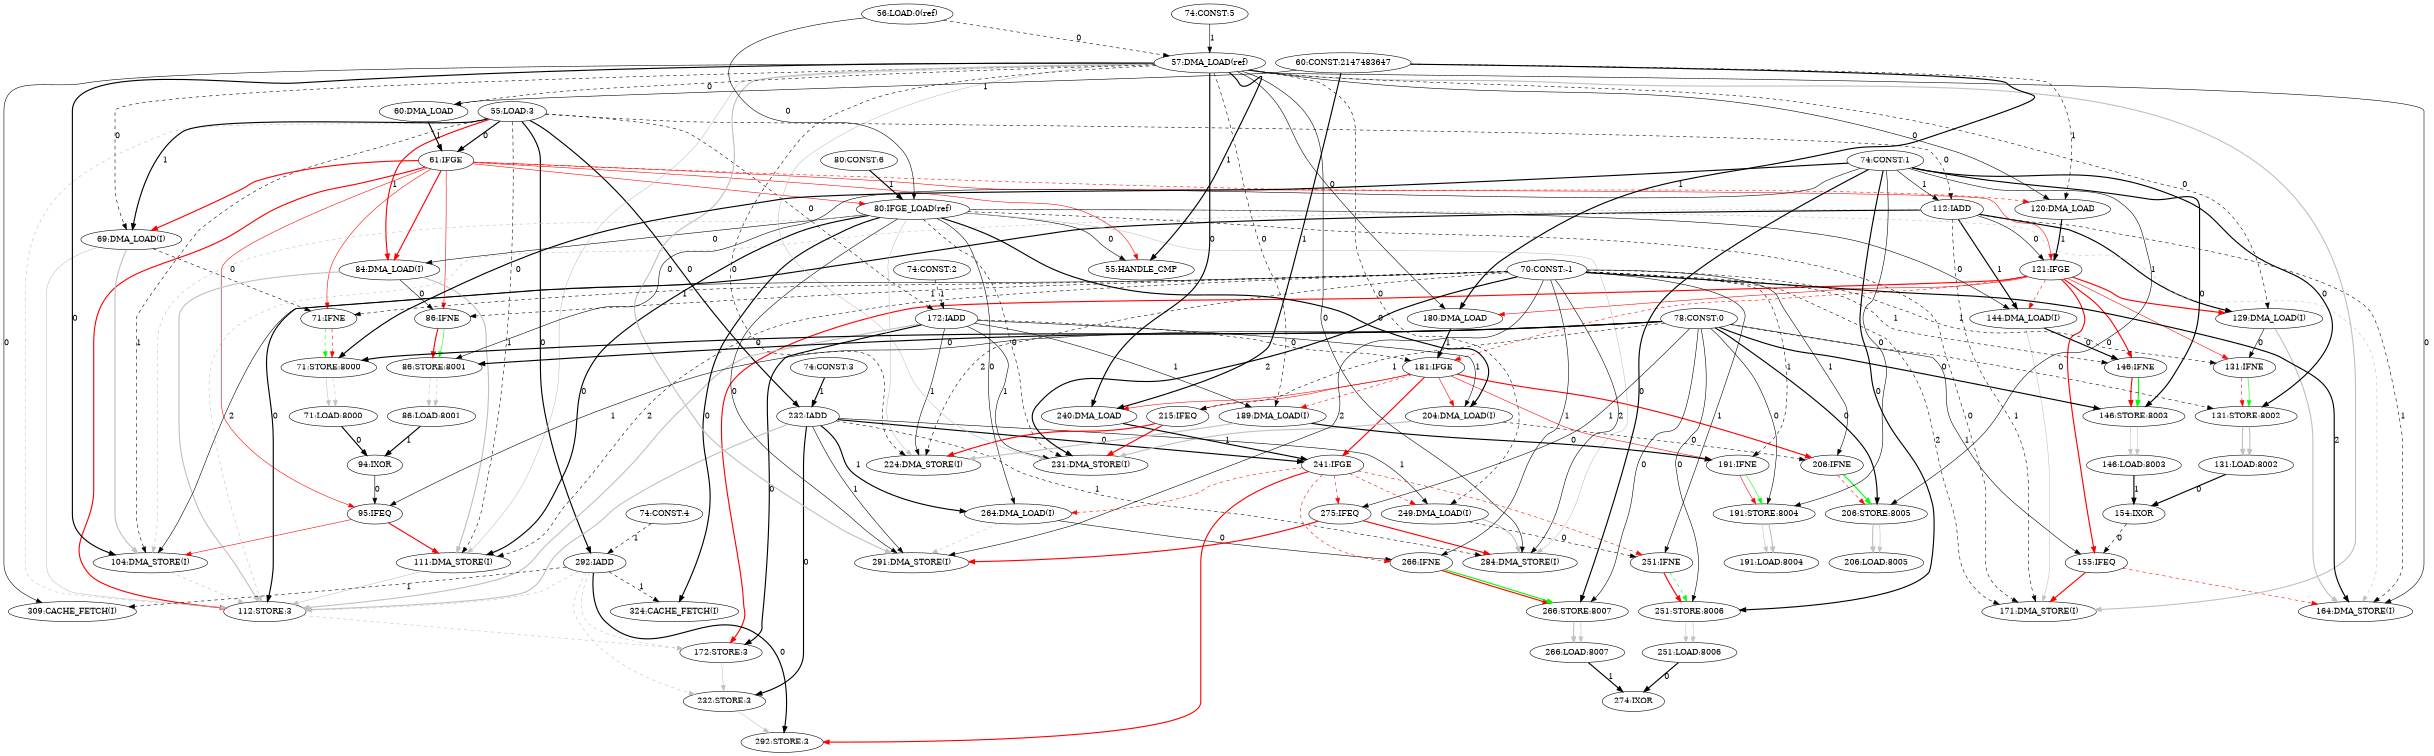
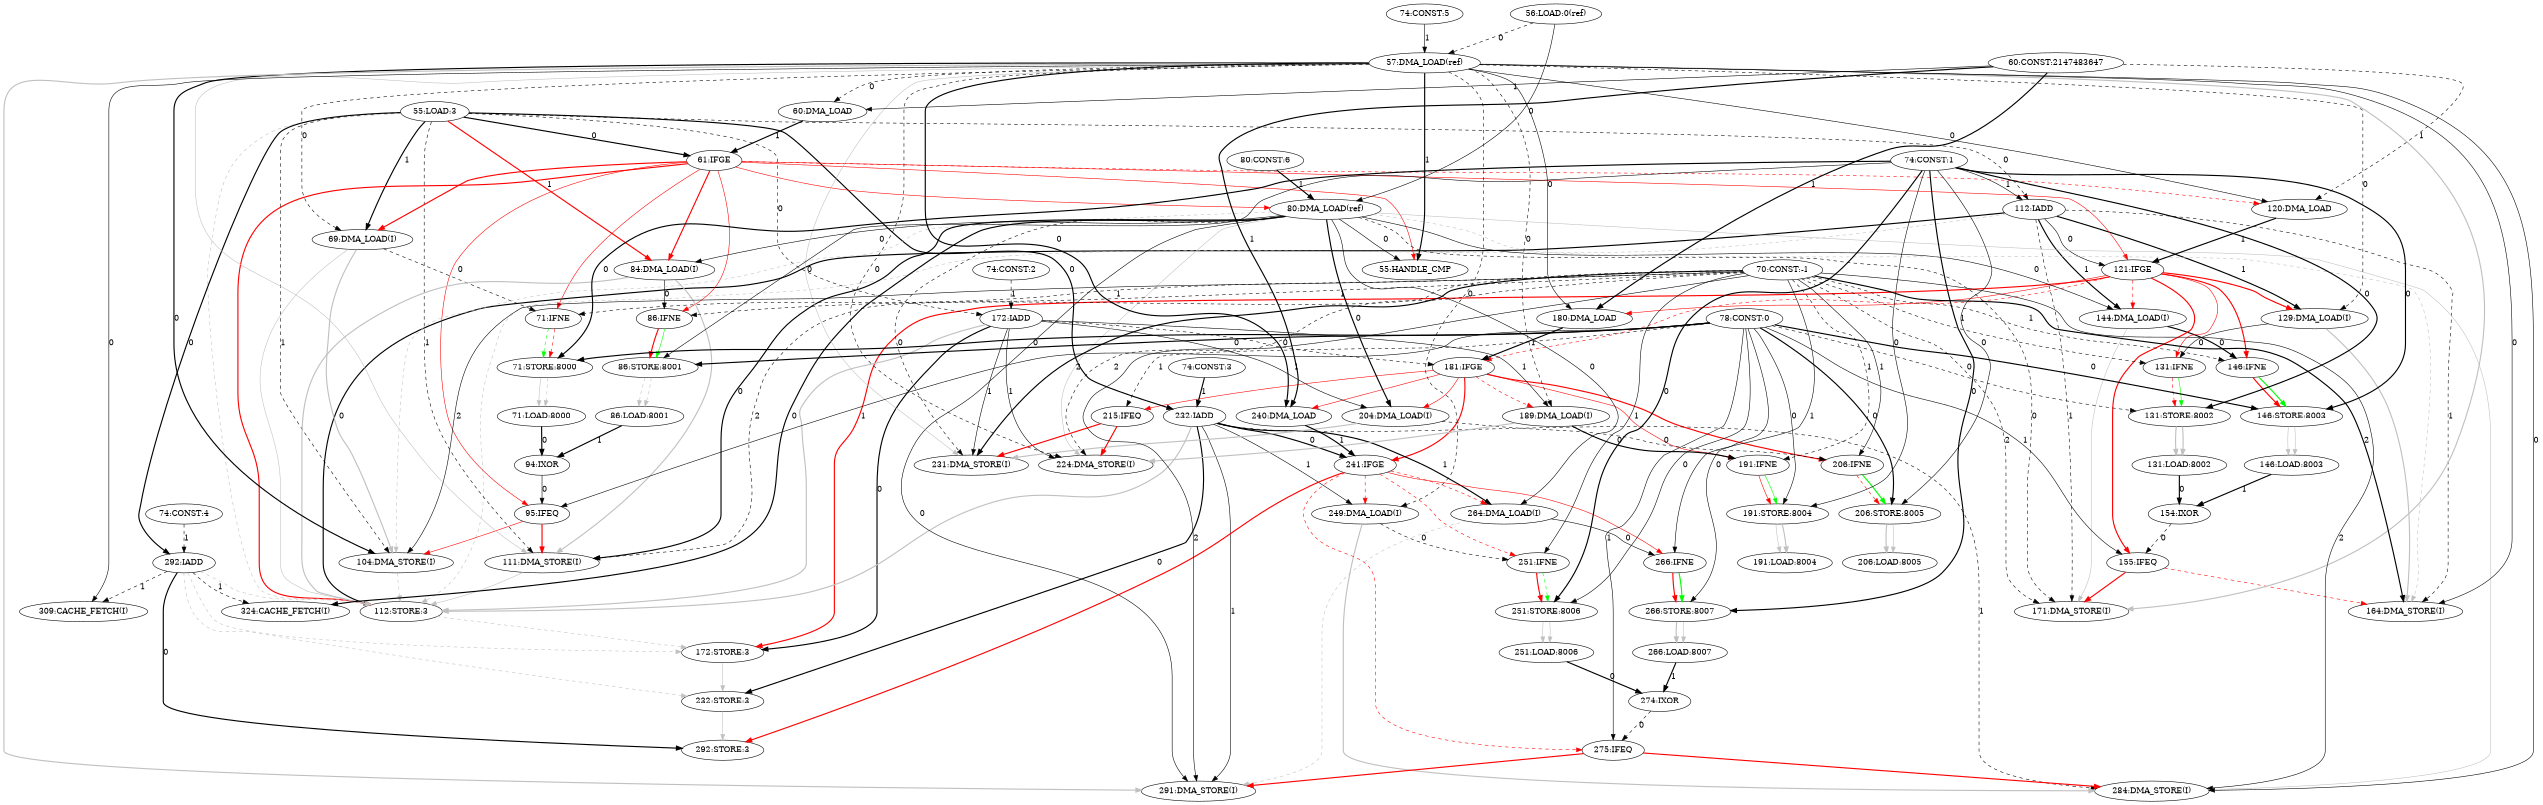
(913, 209) -> (1325, 209)
(1316, 536) -> (1528, 495)
none -> (1639, 724)
